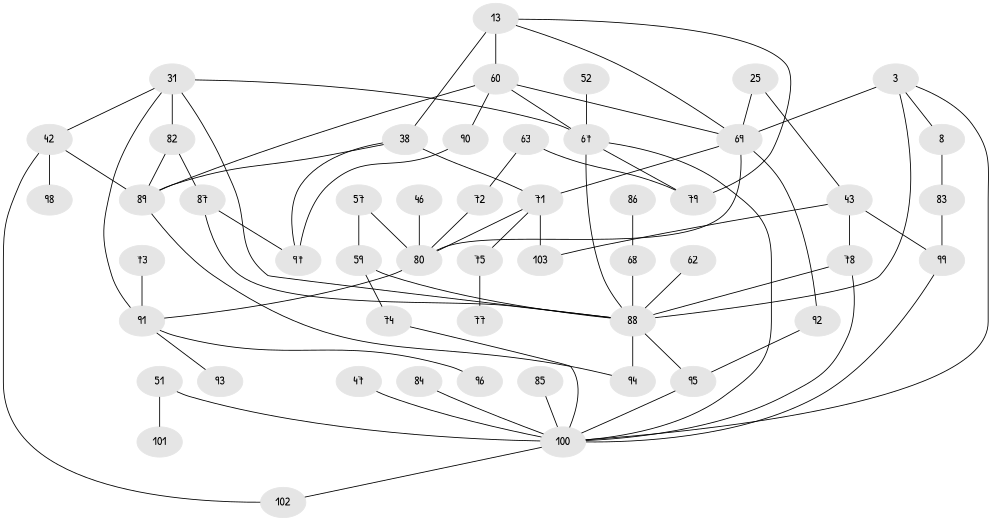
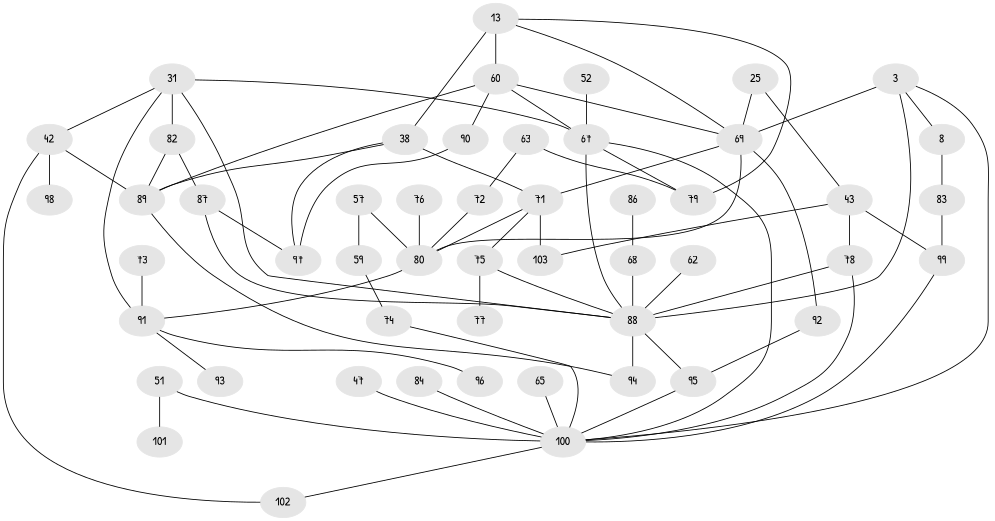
(419, 200) -> (419, 200)
(457, 294) -> (555, 293)
(540, 381) -> (540, 381)
